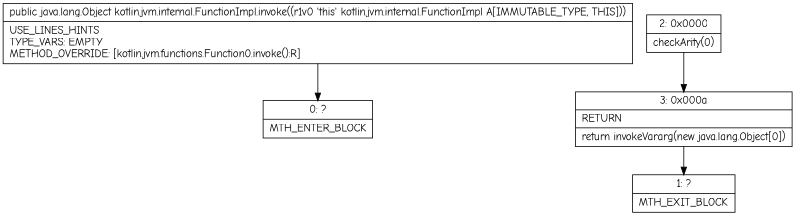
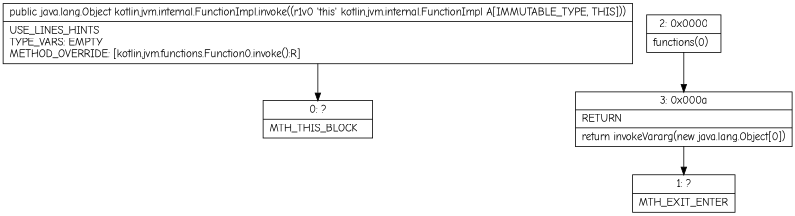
(684, 43) -> (681, 43)
(318, 128) -> (314, 128)
(683, 203) -> (684, 203)
